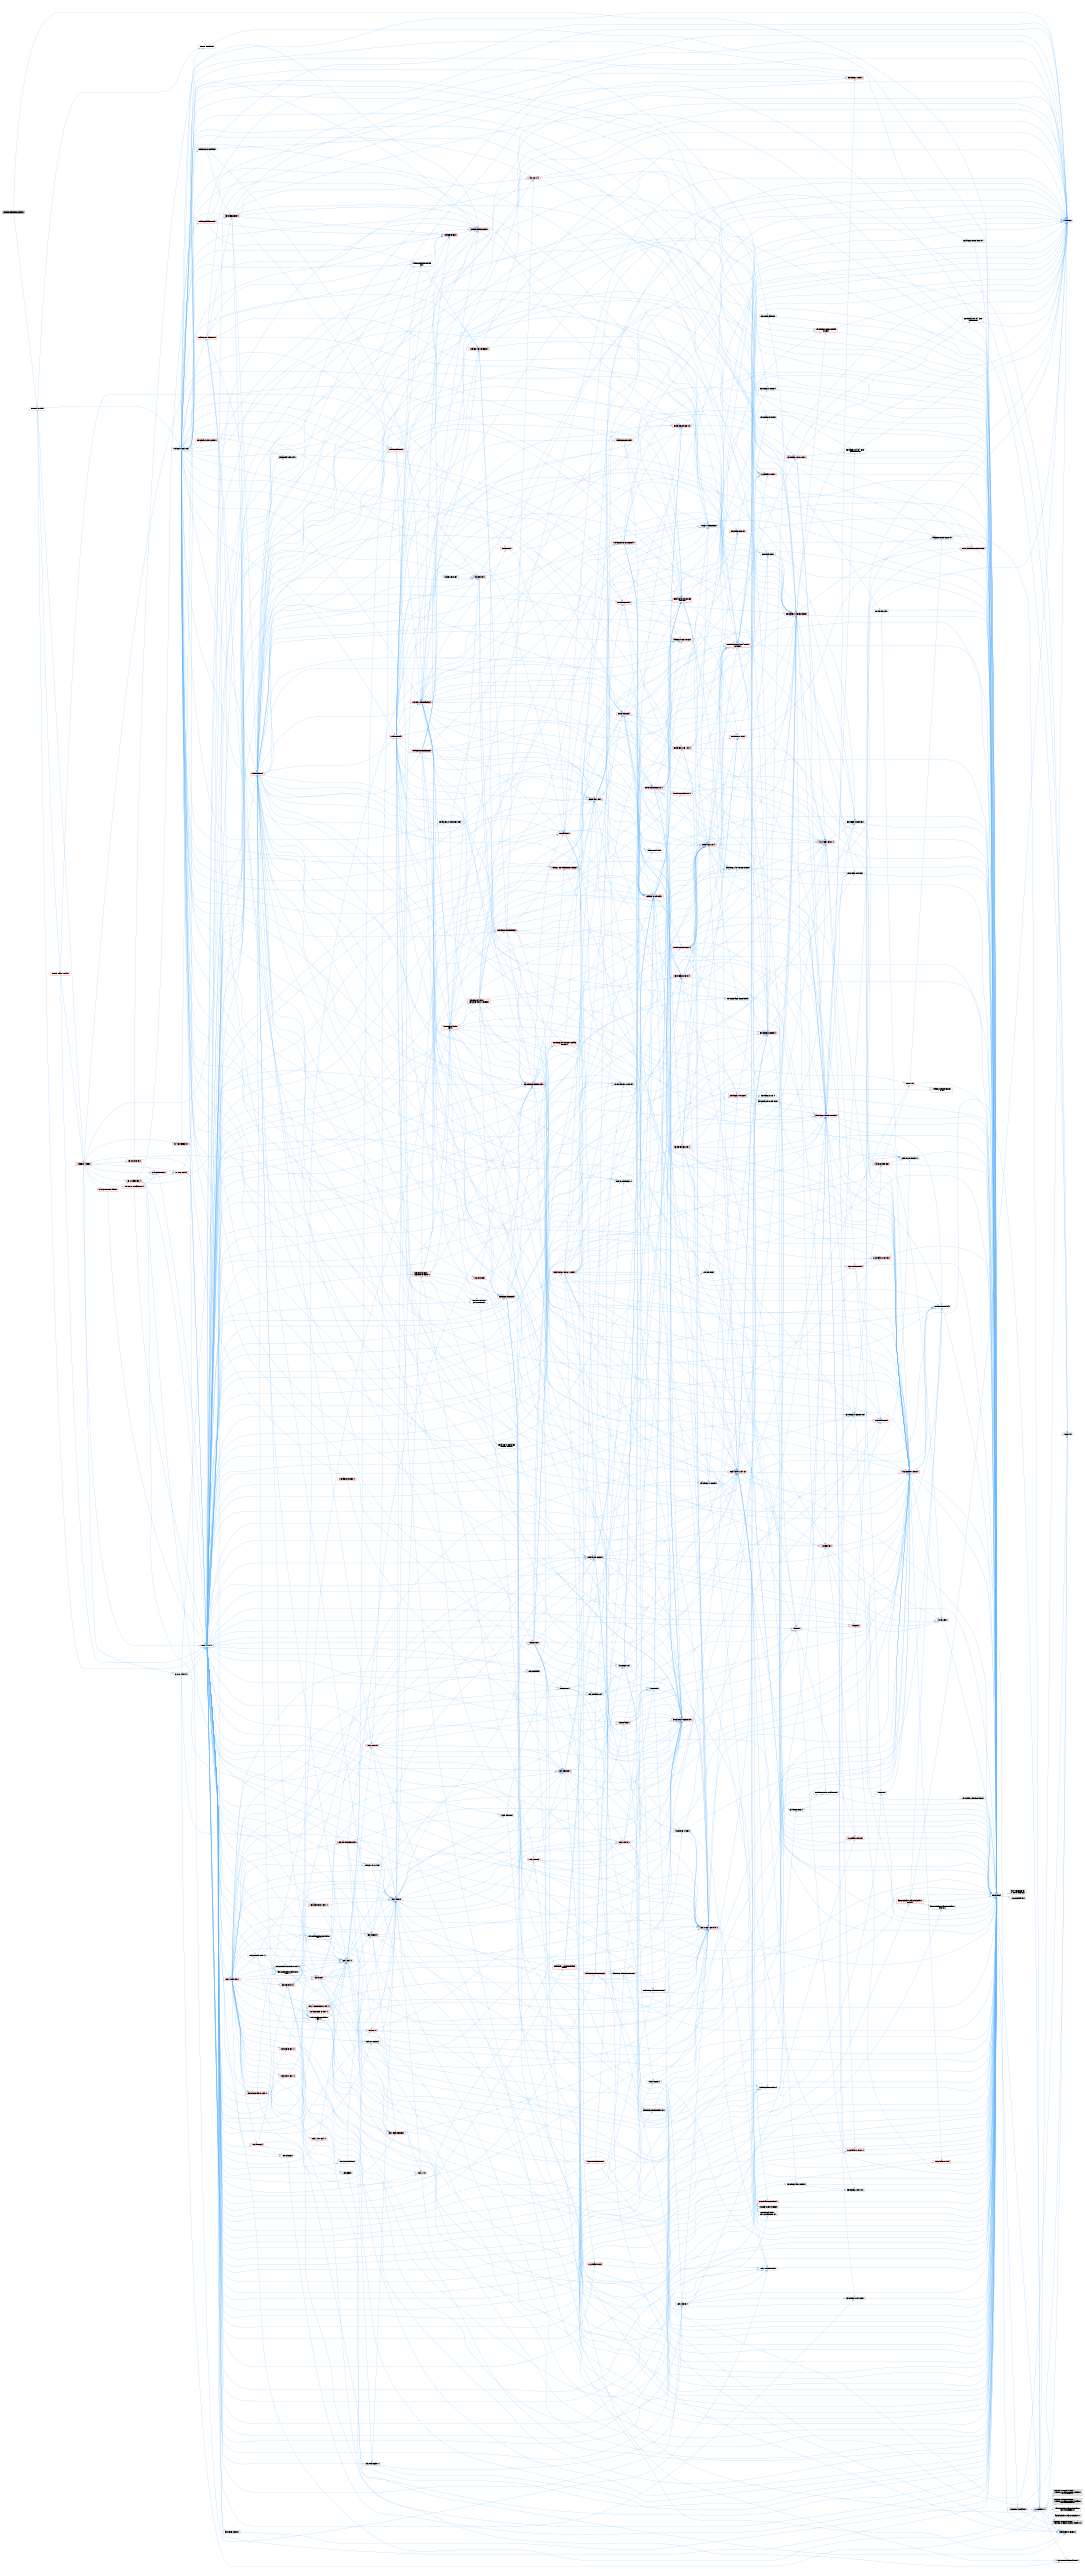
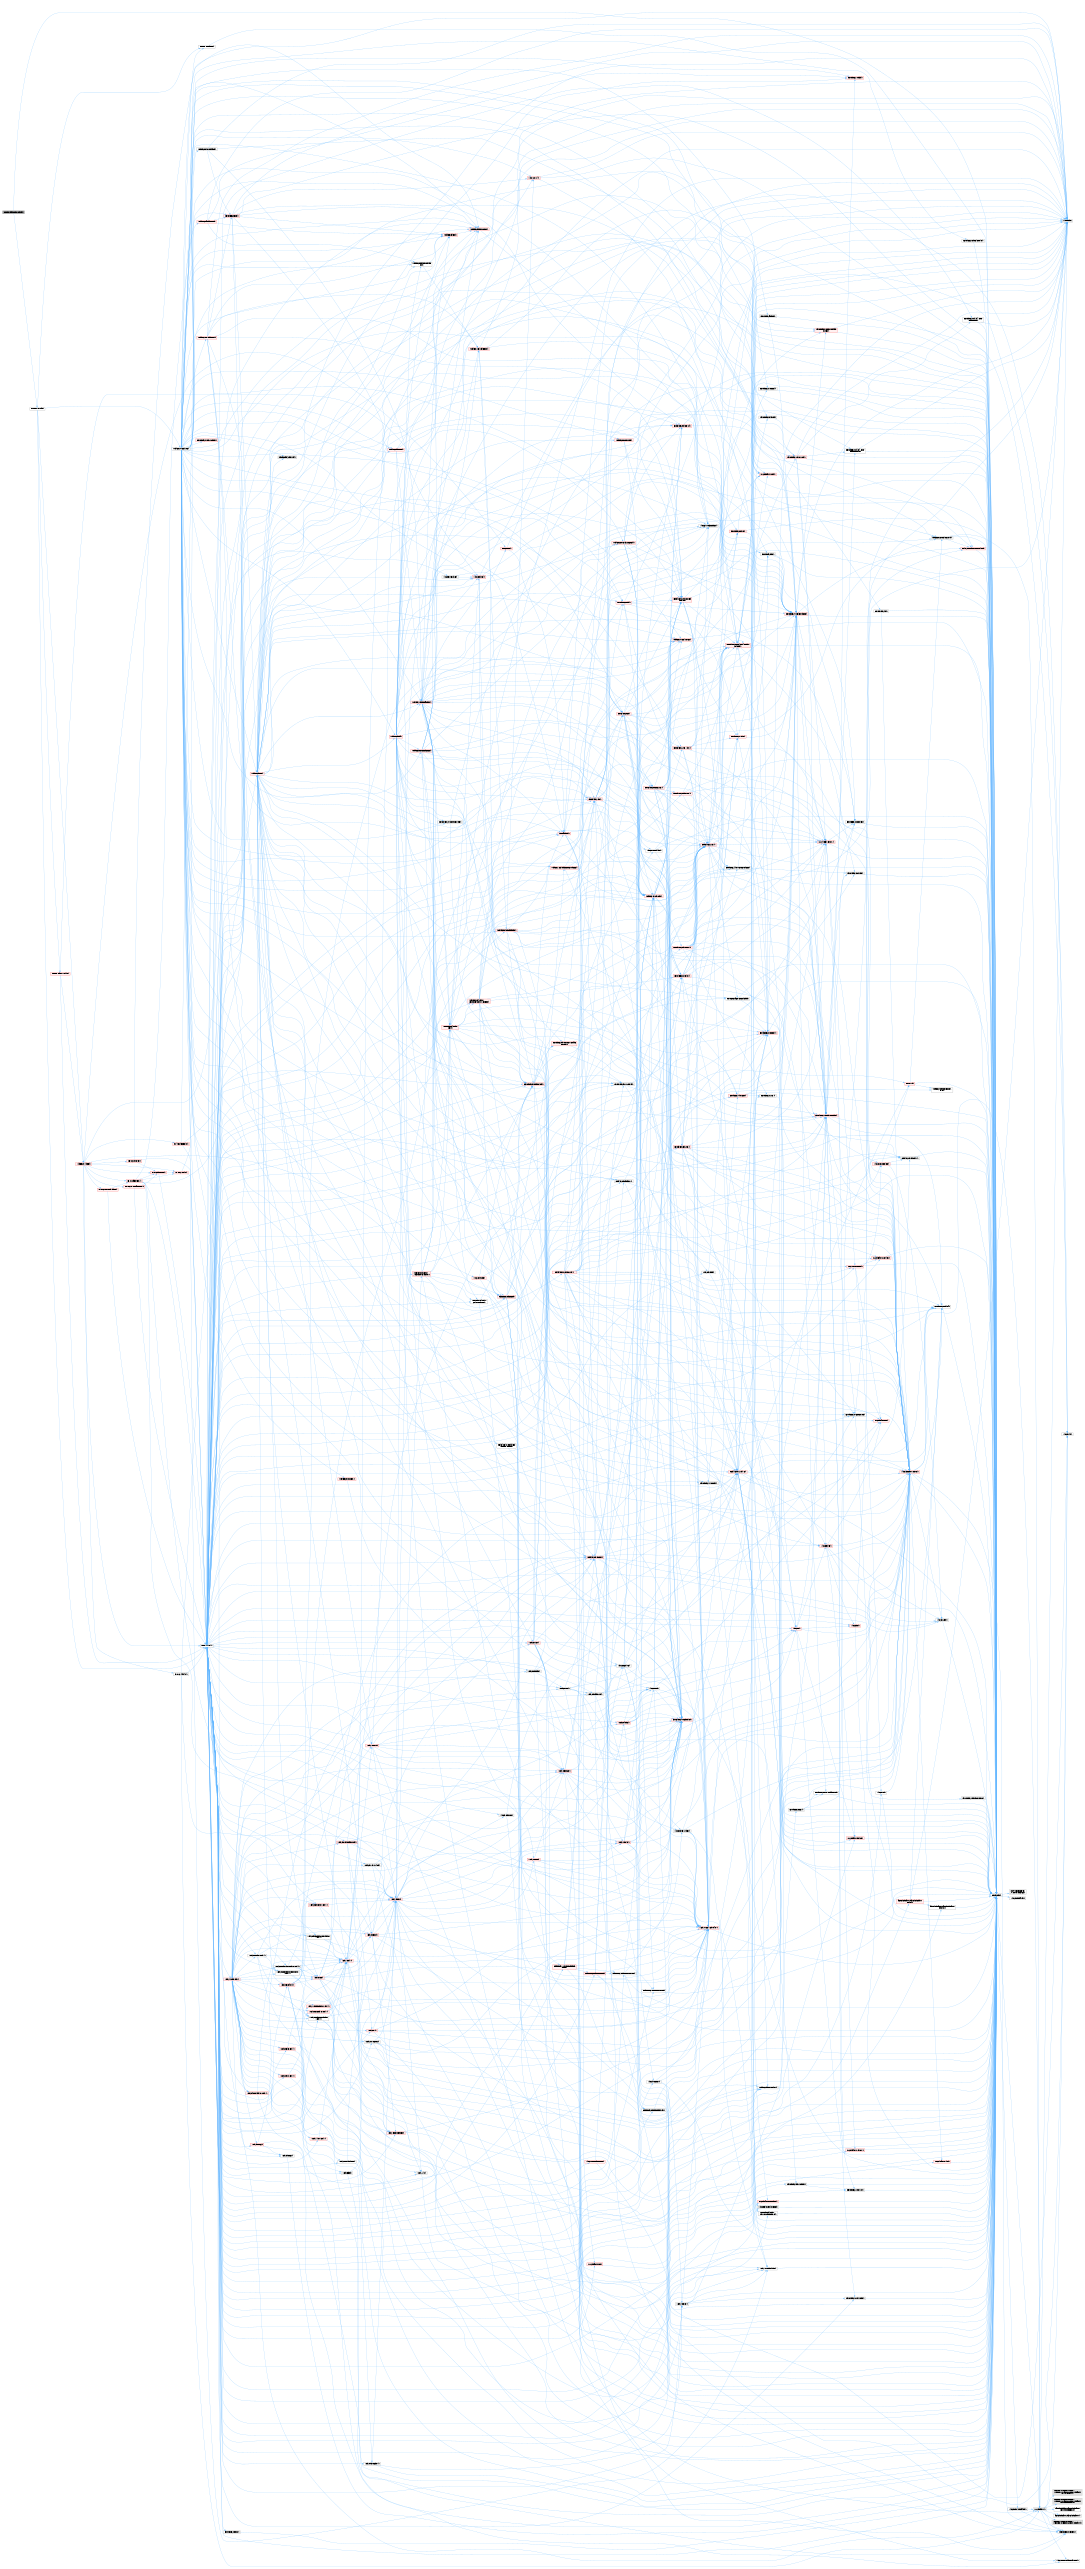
(768, 1101) -> none
(564, 1272) -> (564, 1272)
